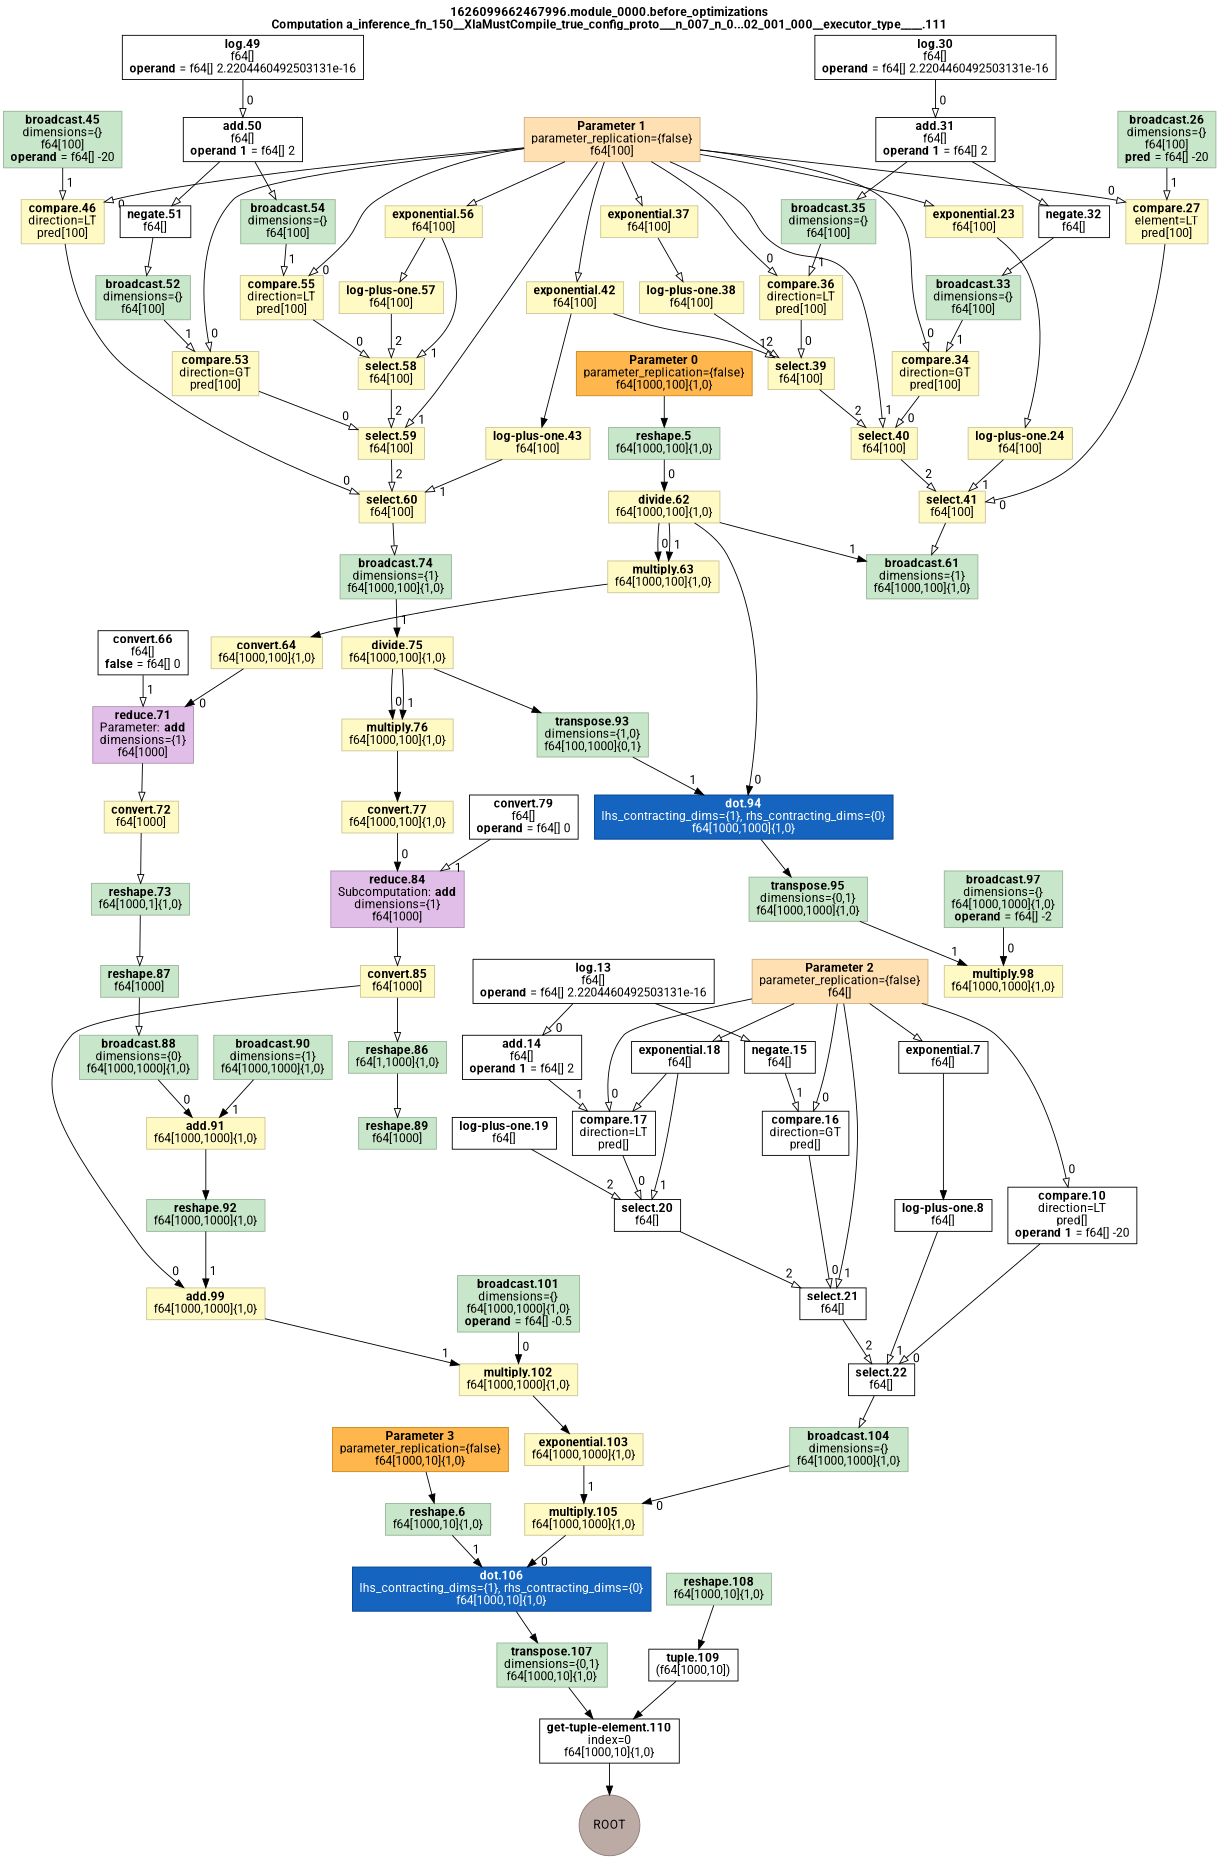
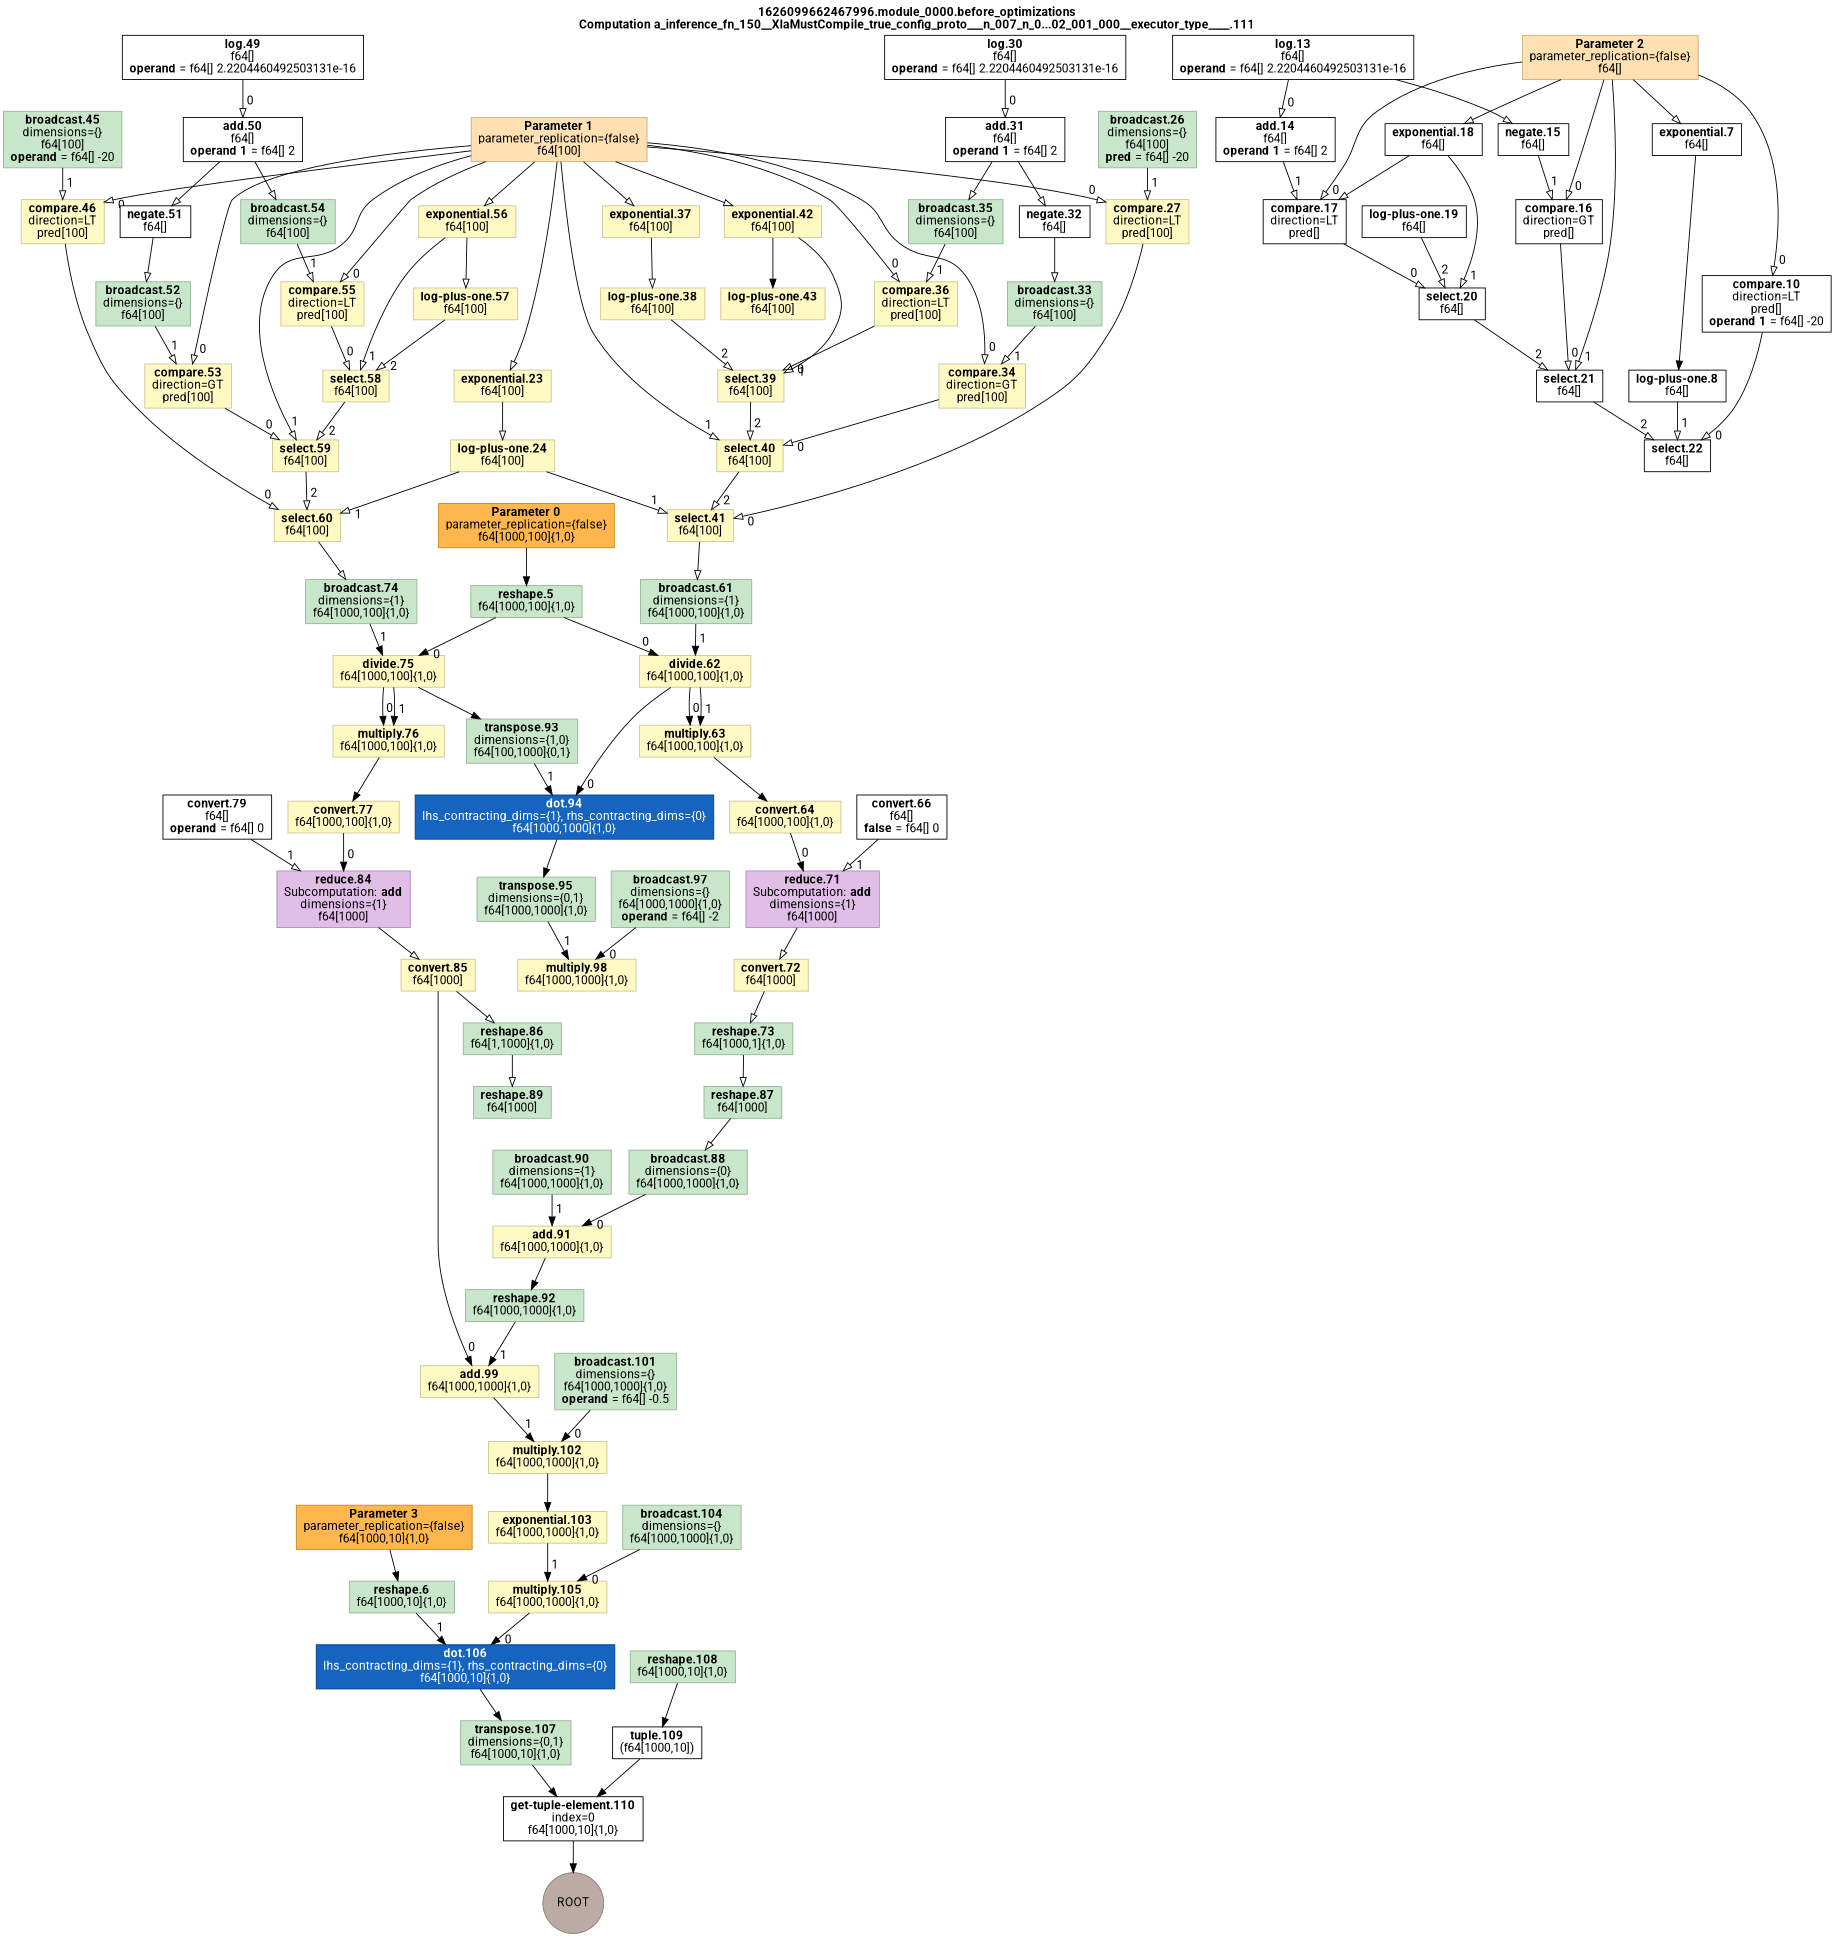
(1167, 221) -> (1147, 221)
(468, 474) -> (404, 491)
(789, 541) -> (696, 635)
none -> (462, 634)
(132, 728) -> (802, 892)
(869, 1408) -> none
